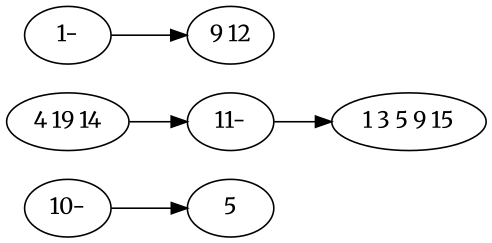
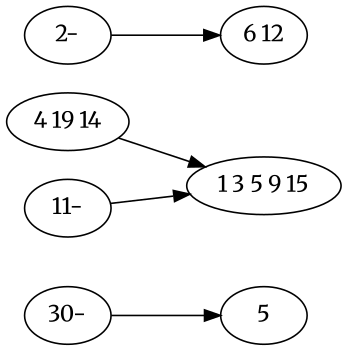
(68, 35) -> (68, 35)
(231, 35) -> (264, 35)
(150, 122) -> (154, 150)
(68, 208) -> (68, 315)
